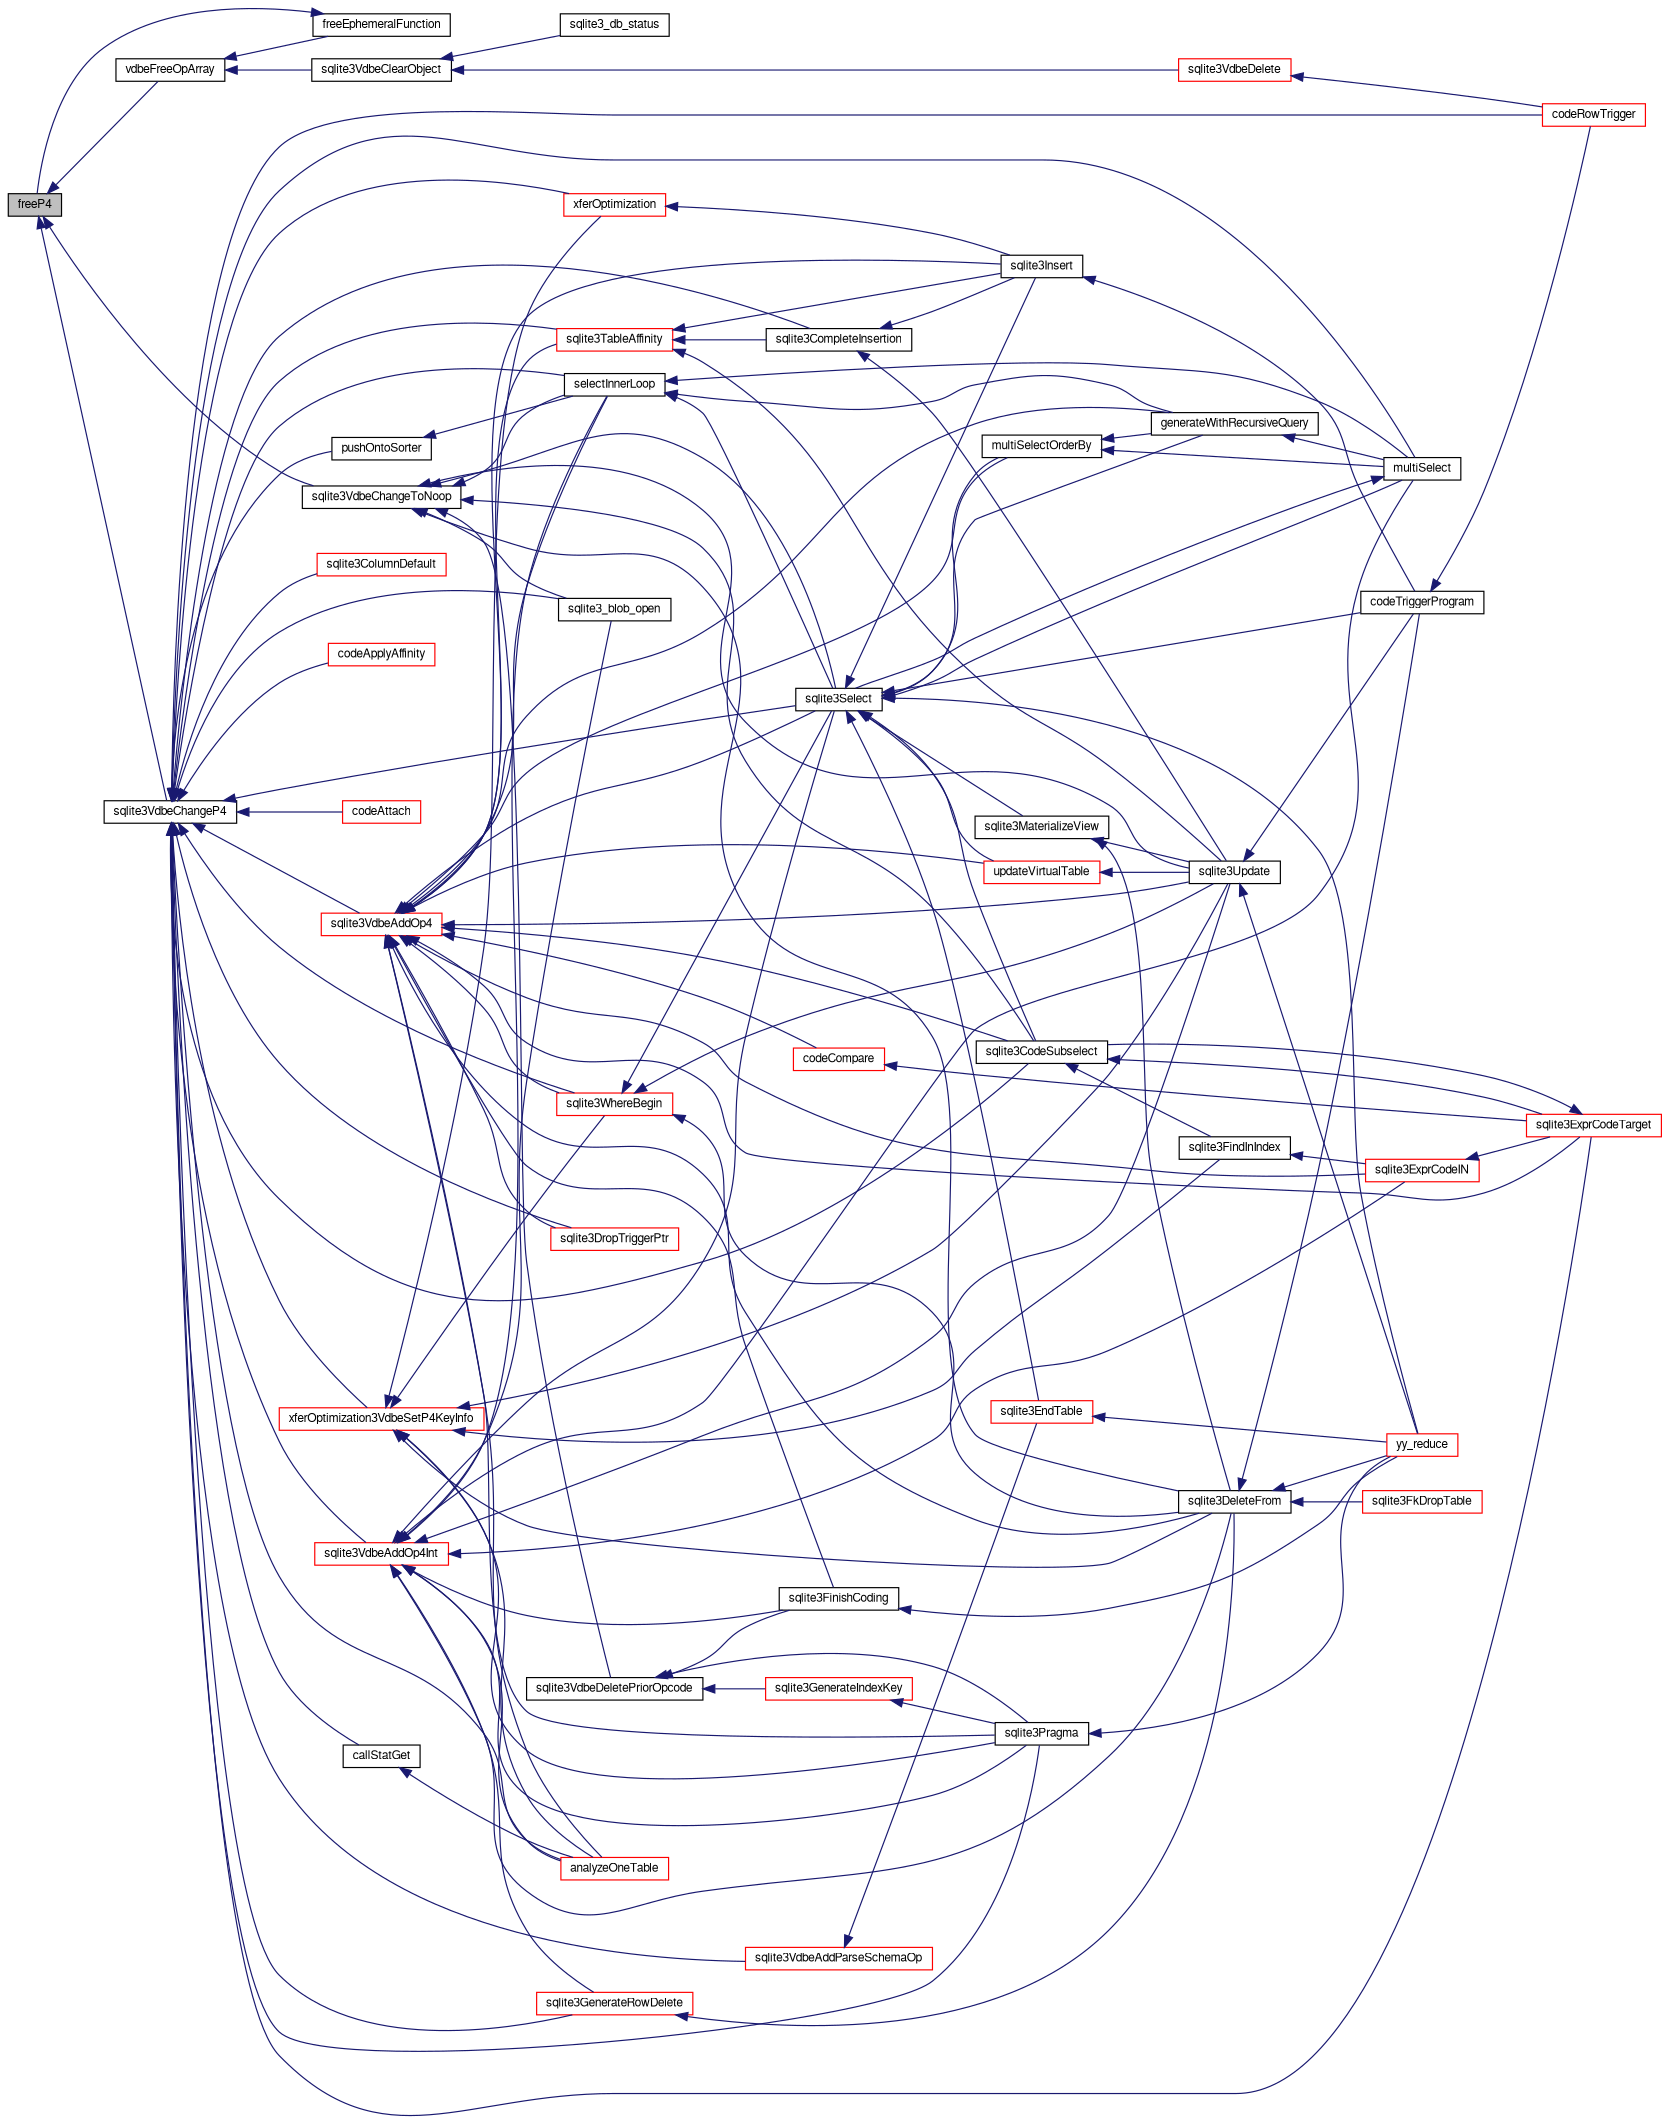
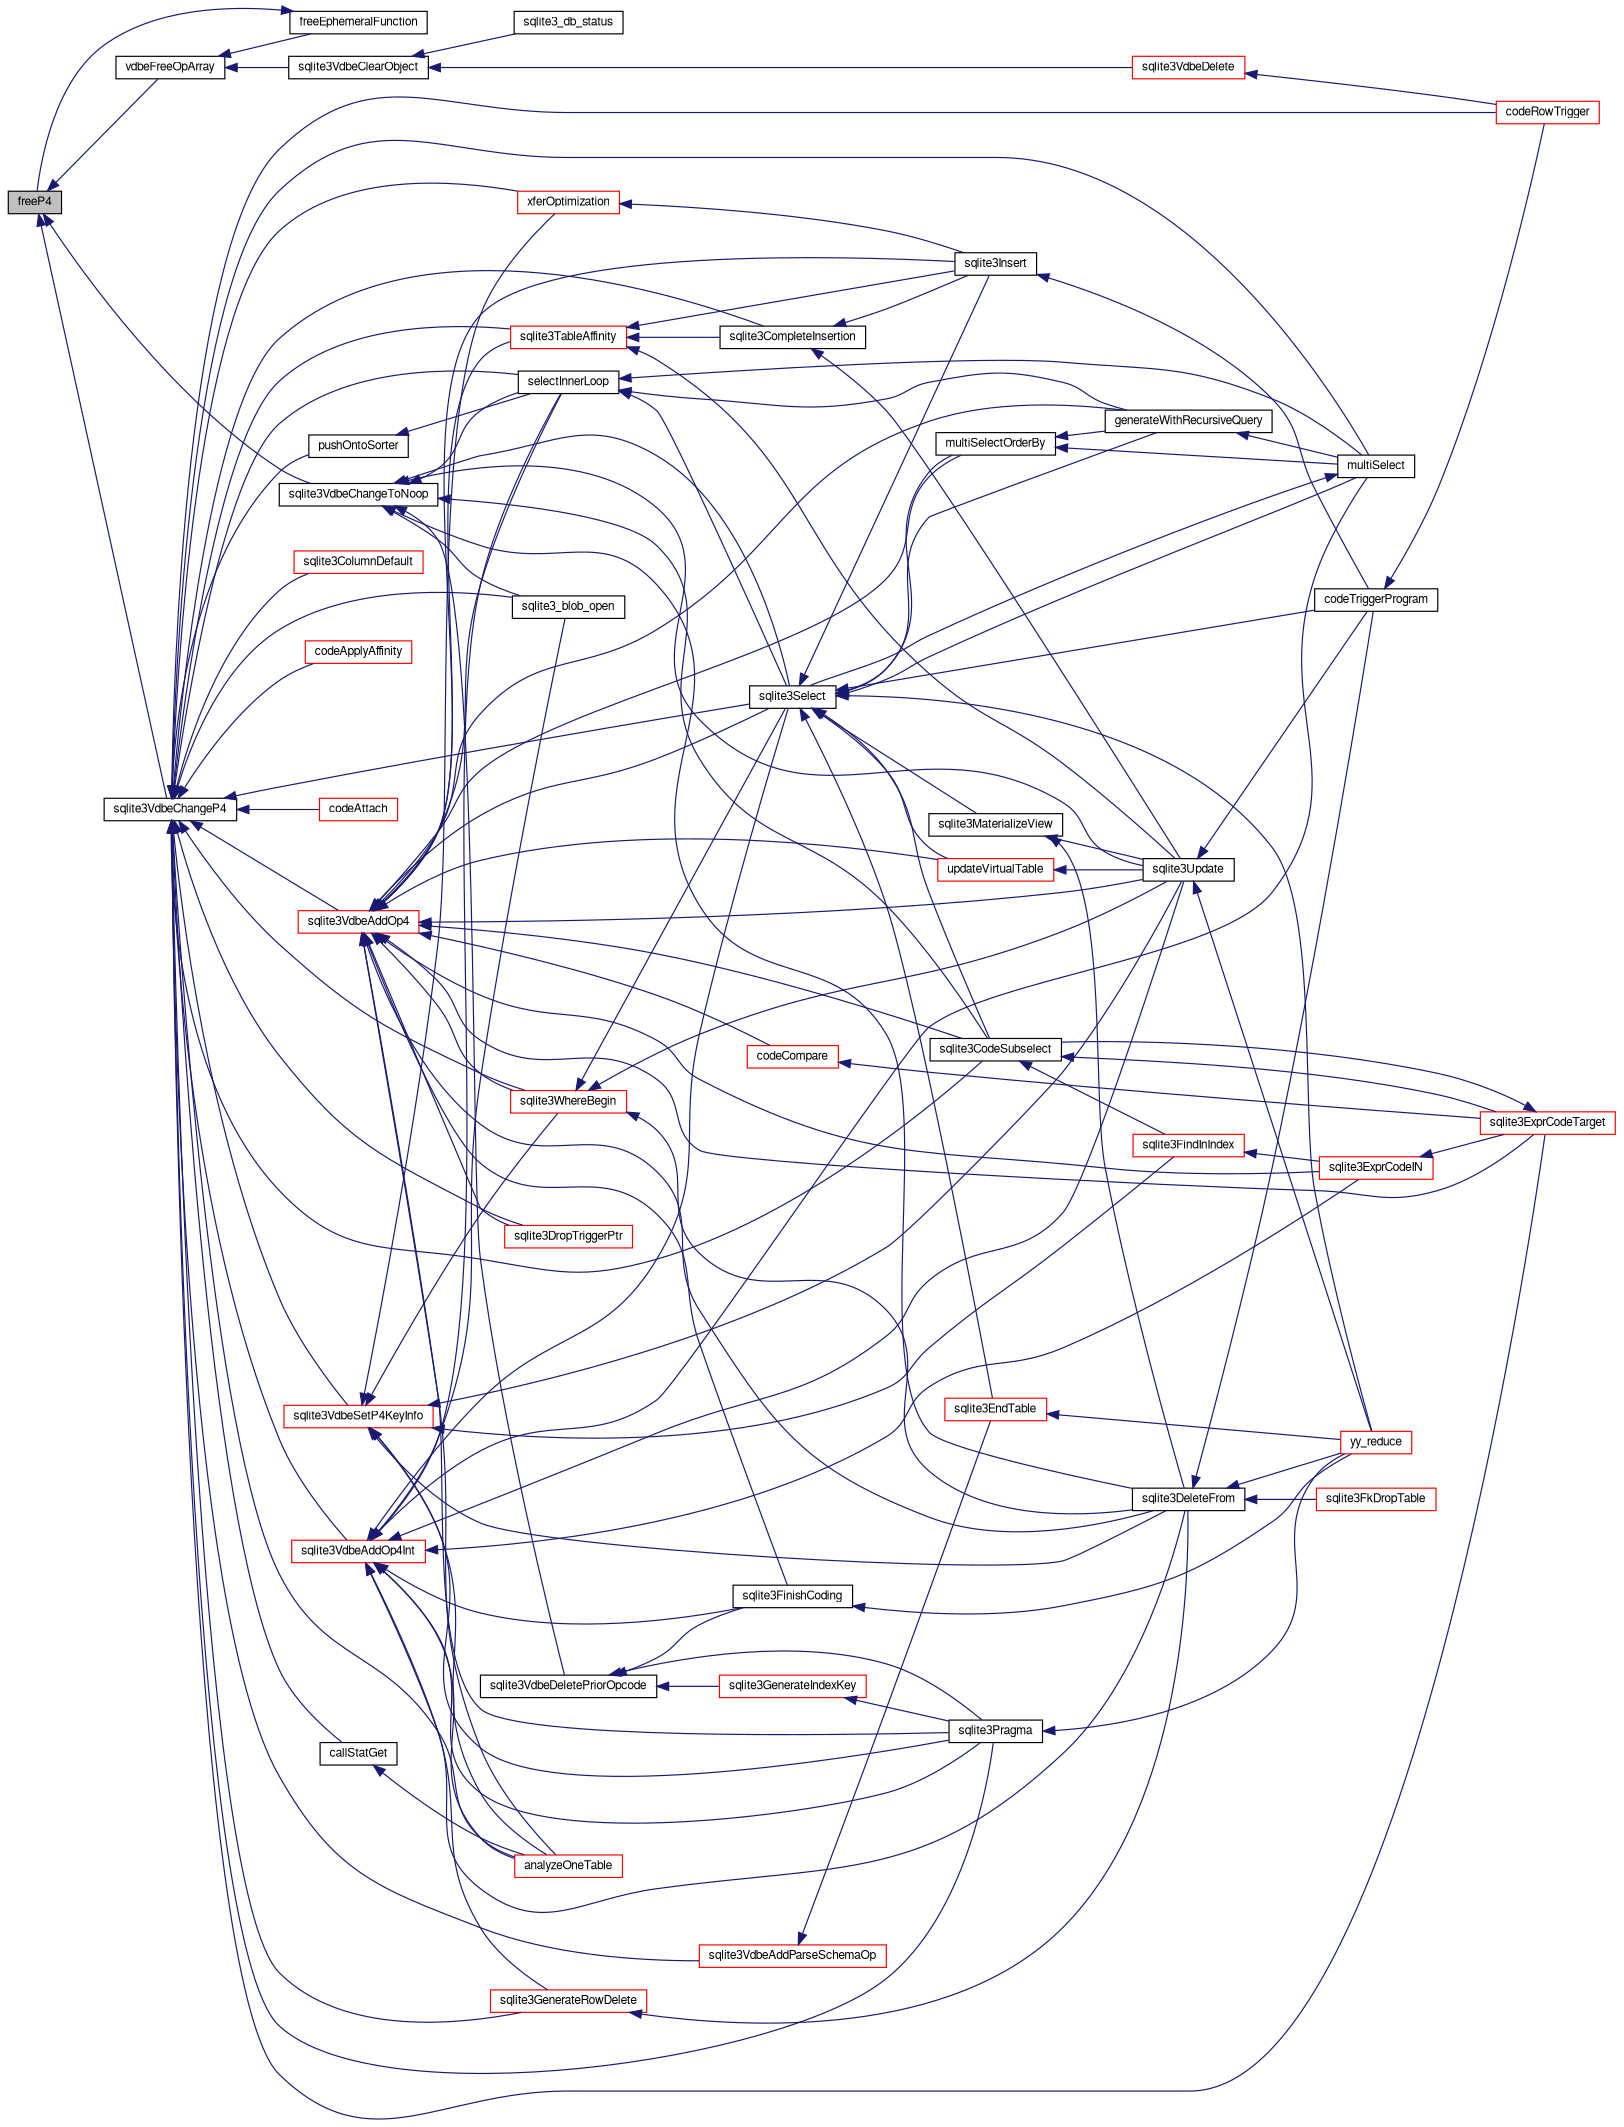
(1235, 1148) -> (1189, 1146)
(382, 1419) -> (359, 1417)
